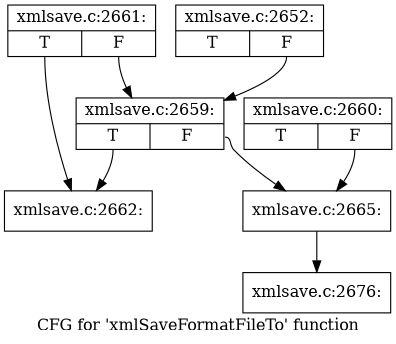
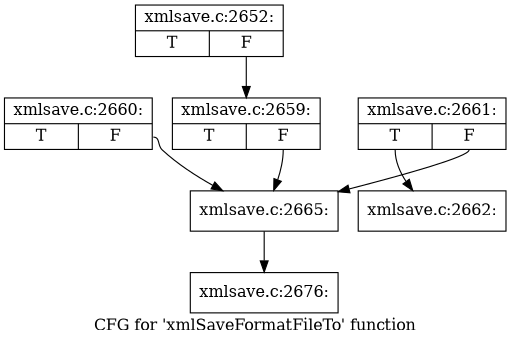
(121, 73) -> (410, 172)
(110, 166) -> none
